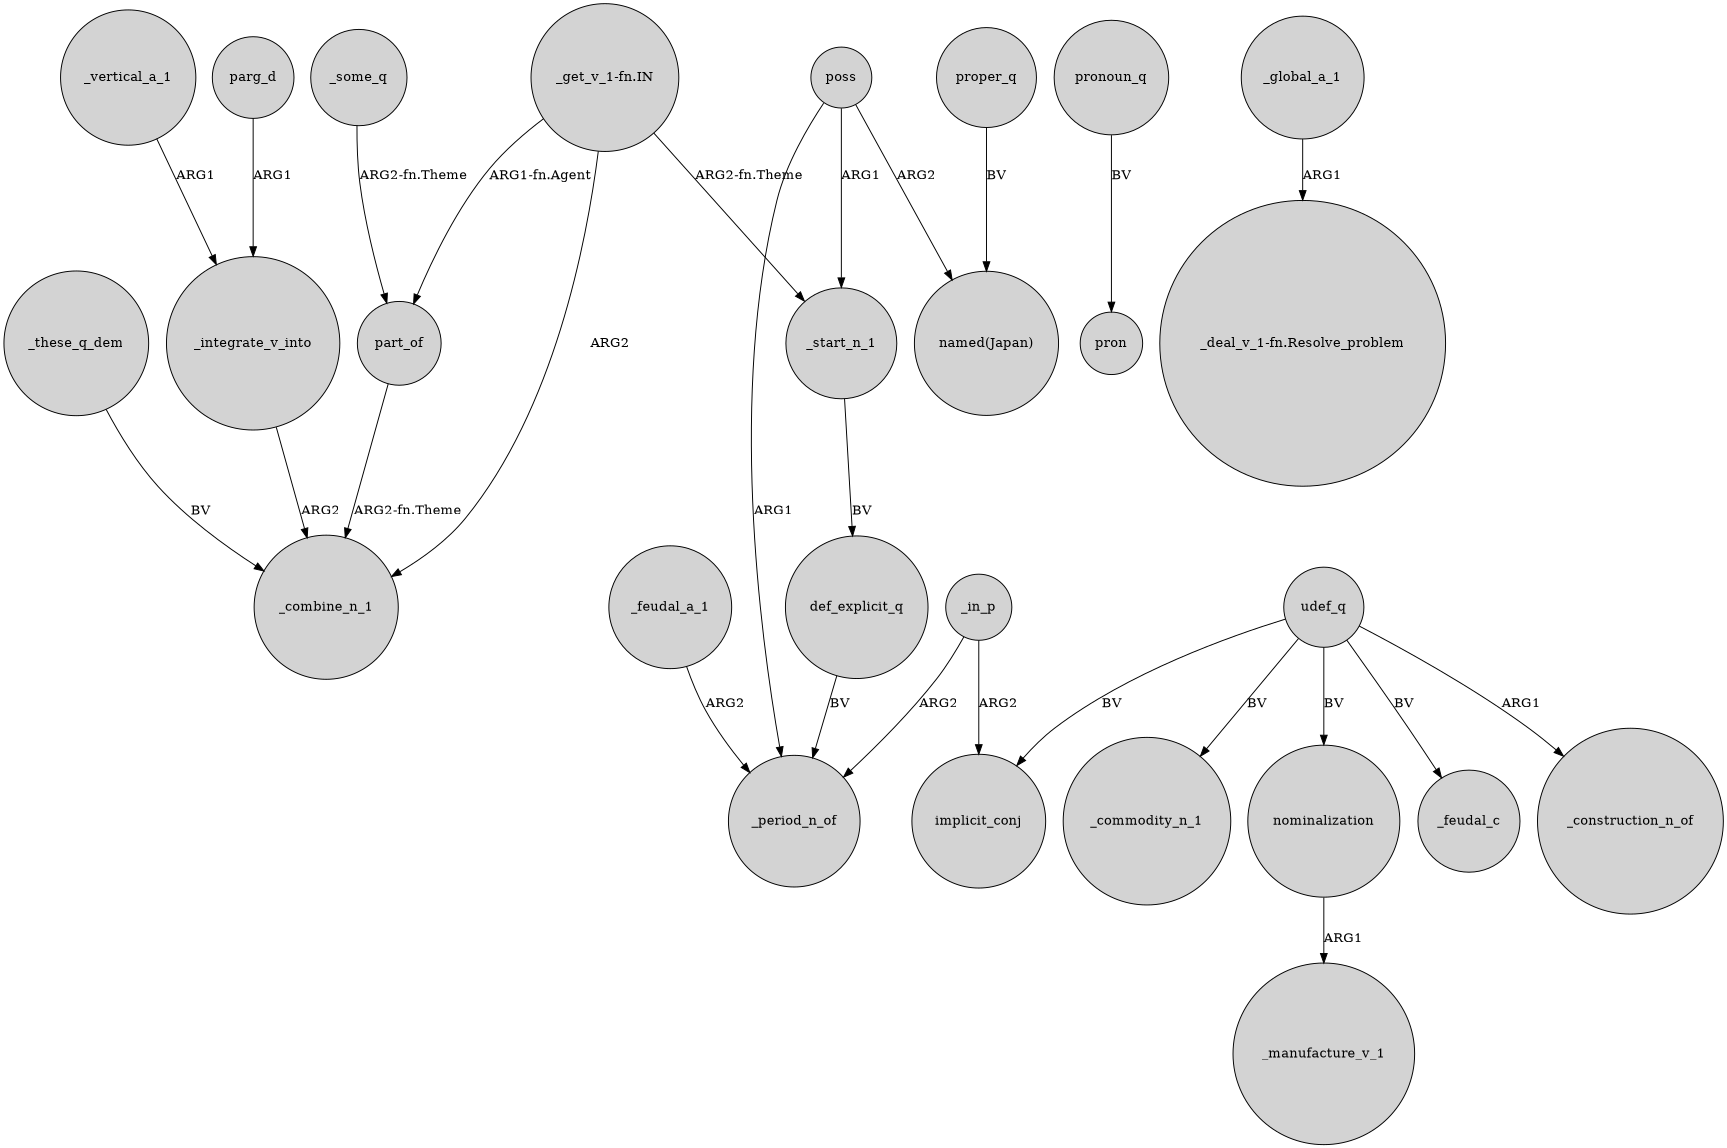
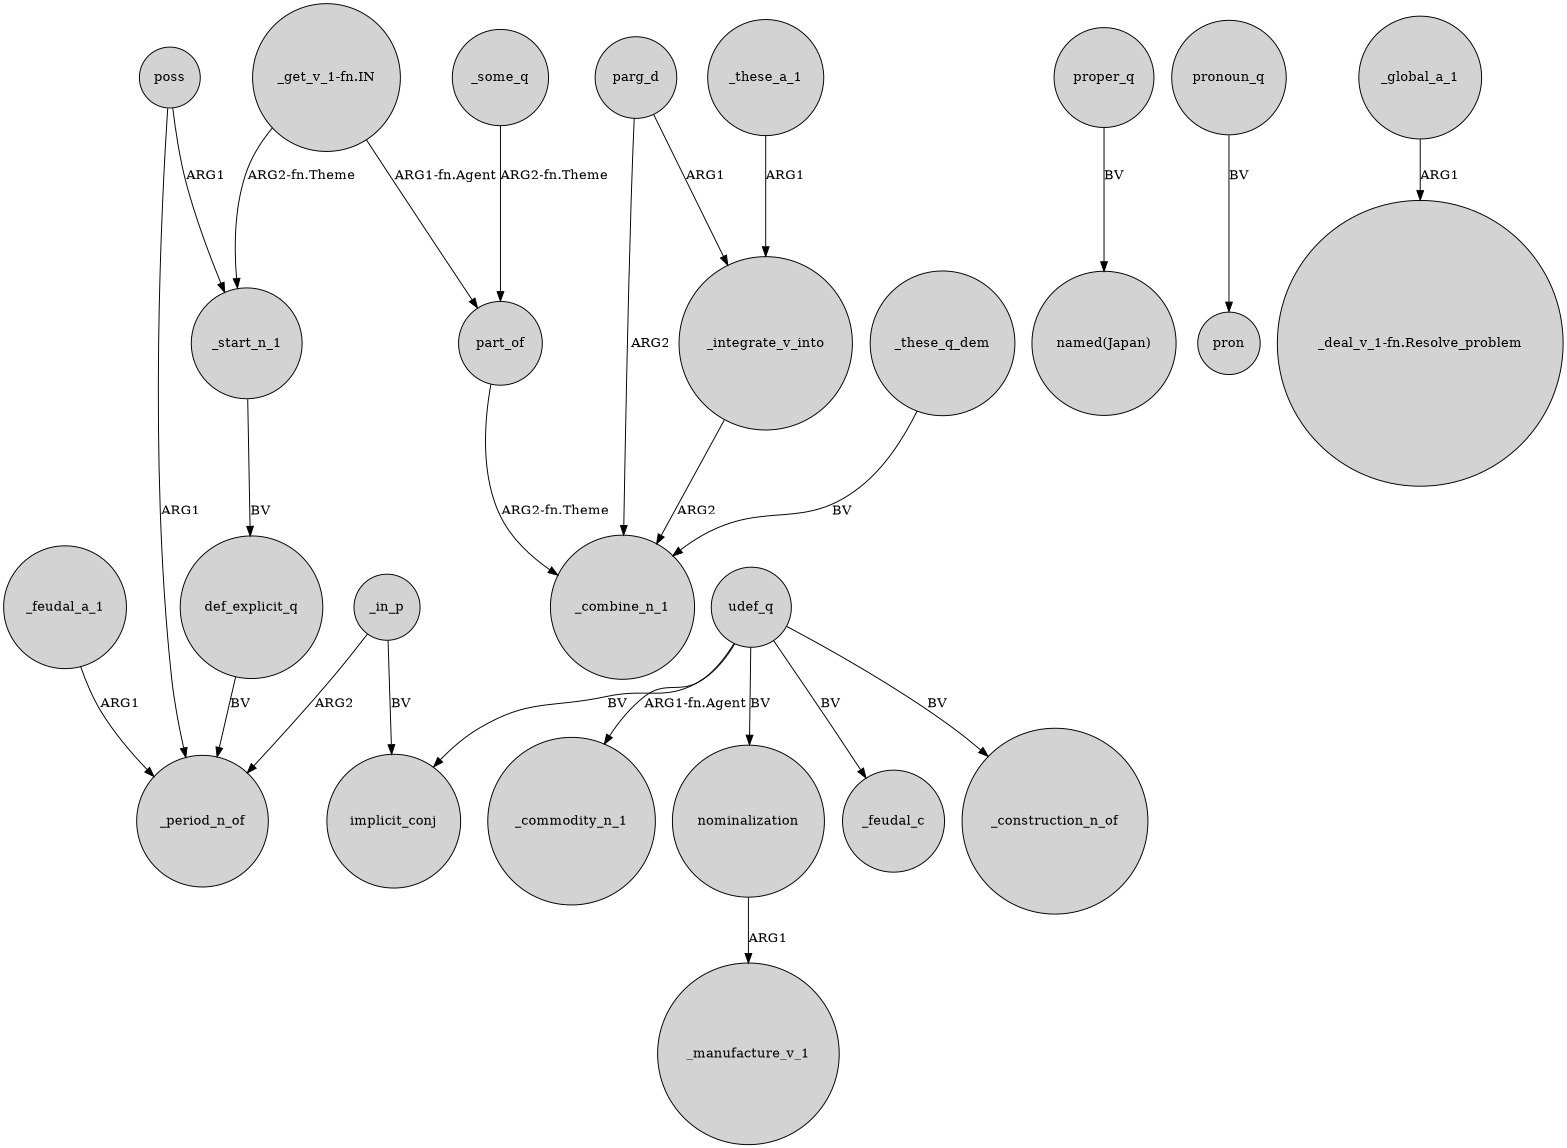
(128, 78) -> (766, 78)
(902, 188) -> none
(541, 384) -> (628, 322)
(726, 704) -> (120, 704)
(998, 704) -> (401, 704)
(1257, 704) -> (696, 704)
(1521, 704) -> (937, 704)
